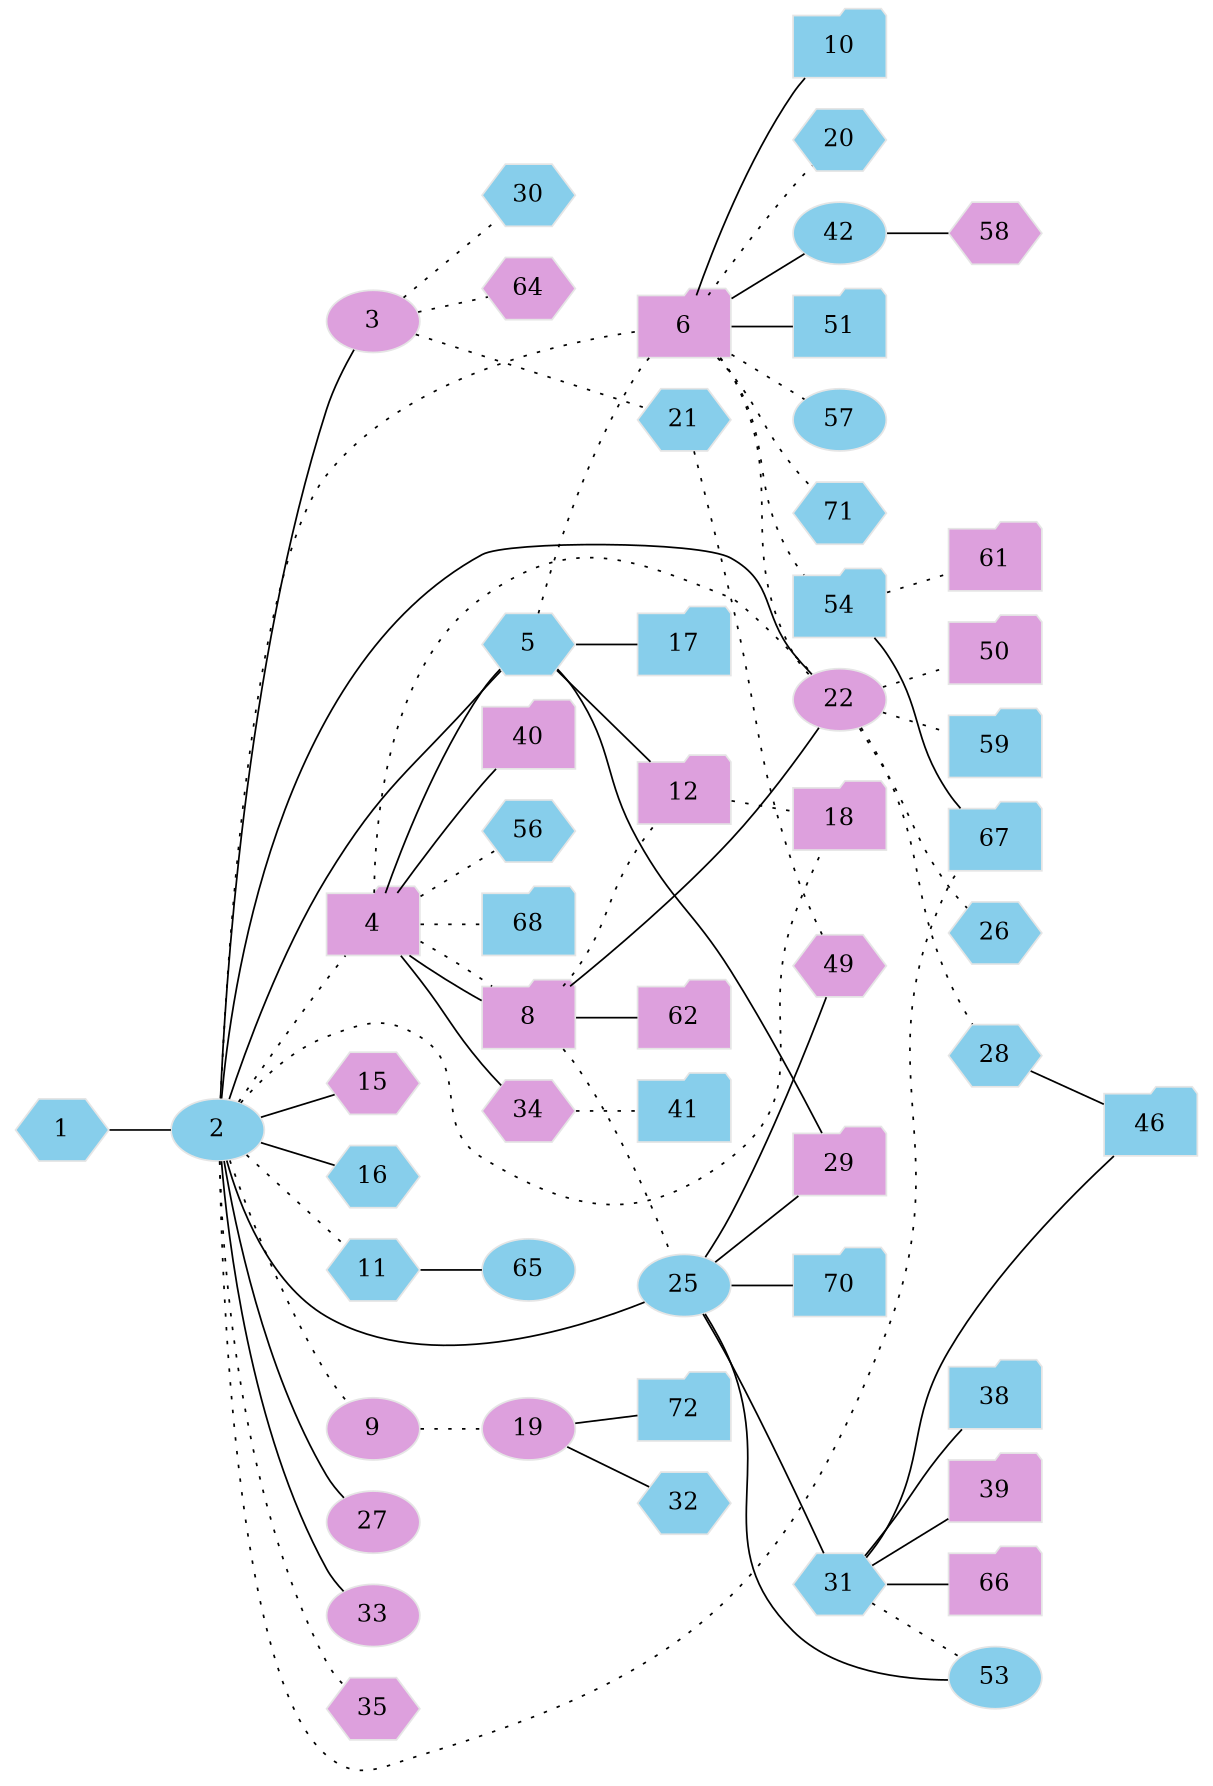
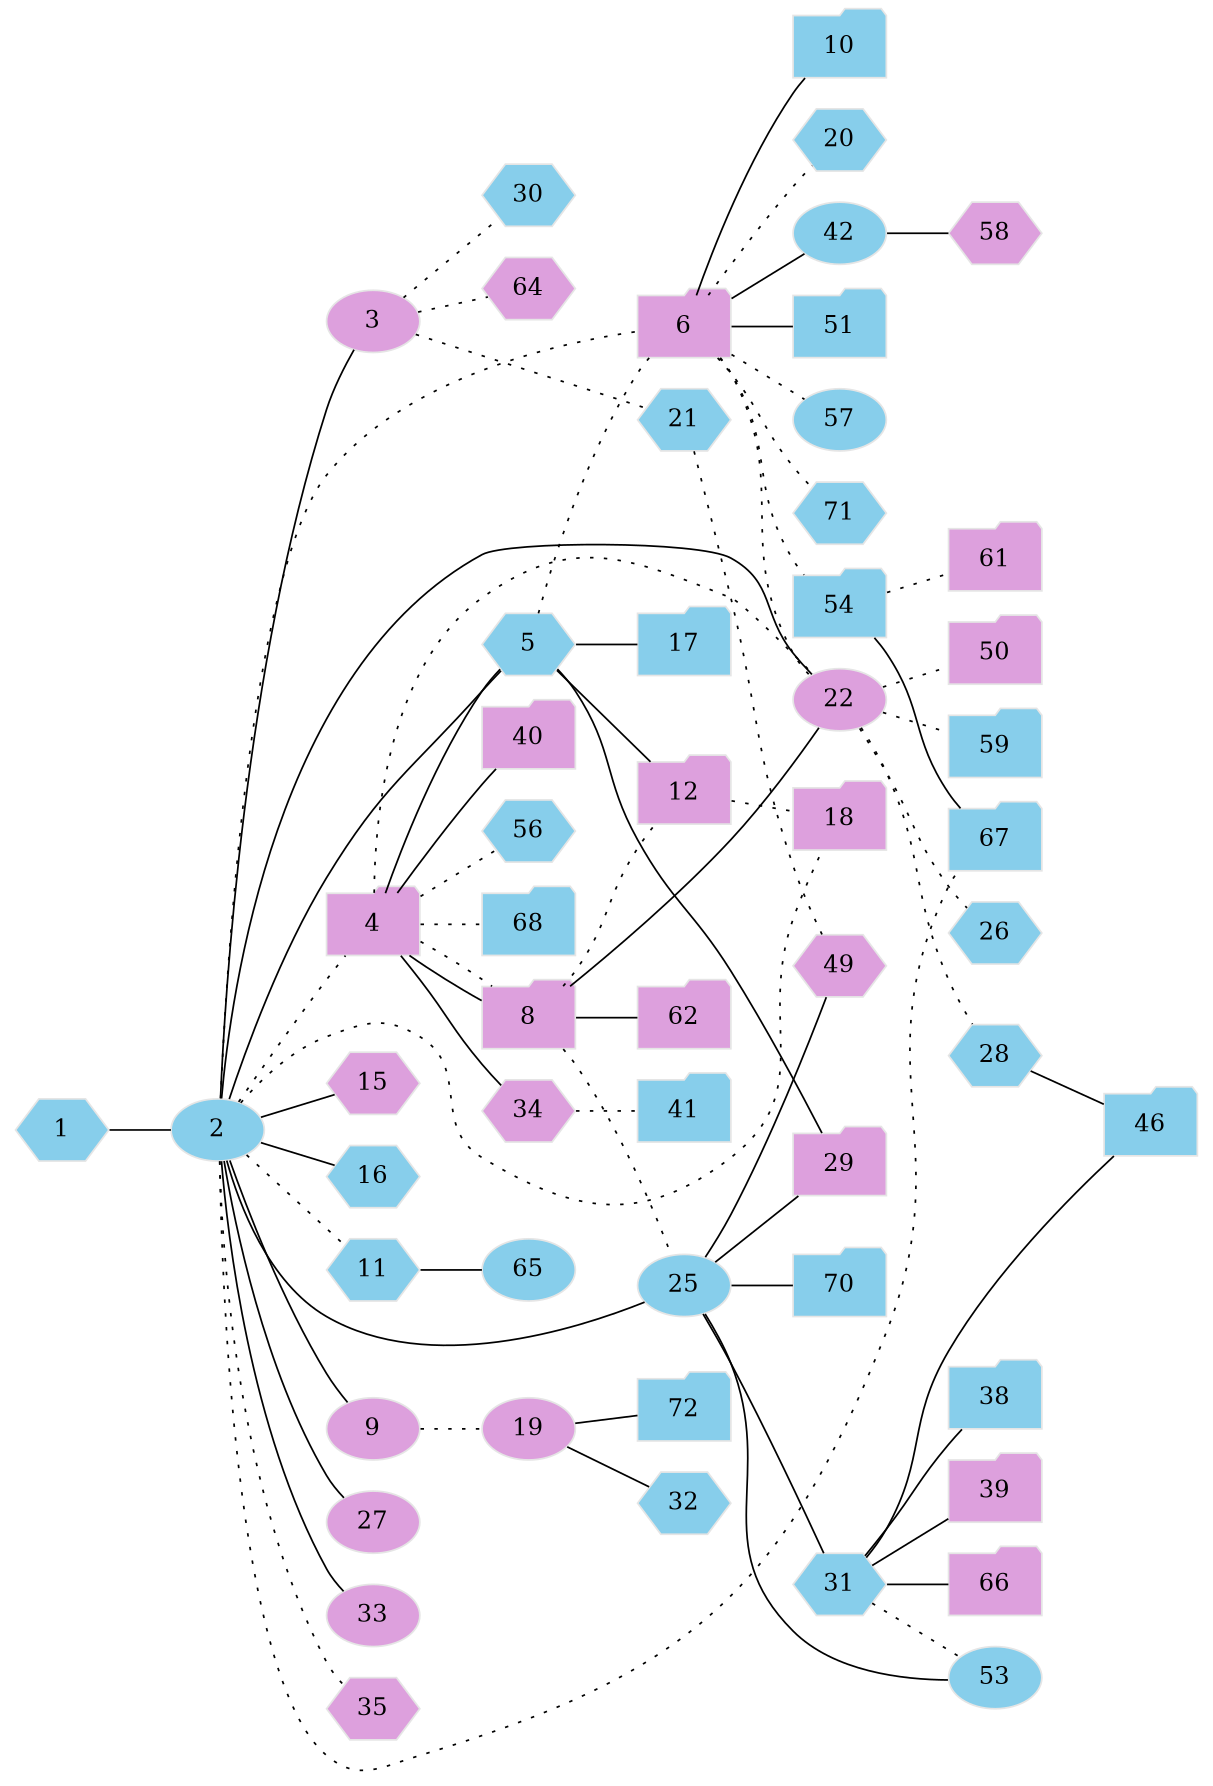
(286, 1298) -> (286, 1298)
